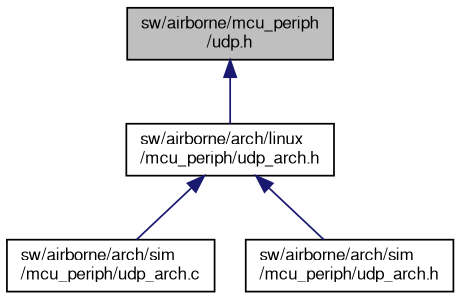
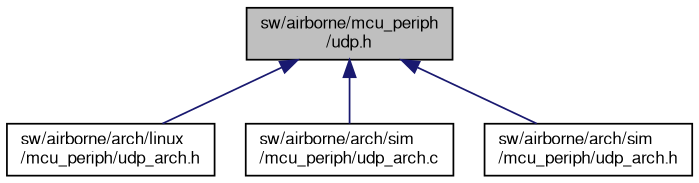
(164, 214) -> (350, 101)
(296, 214) -> (477, 95)
